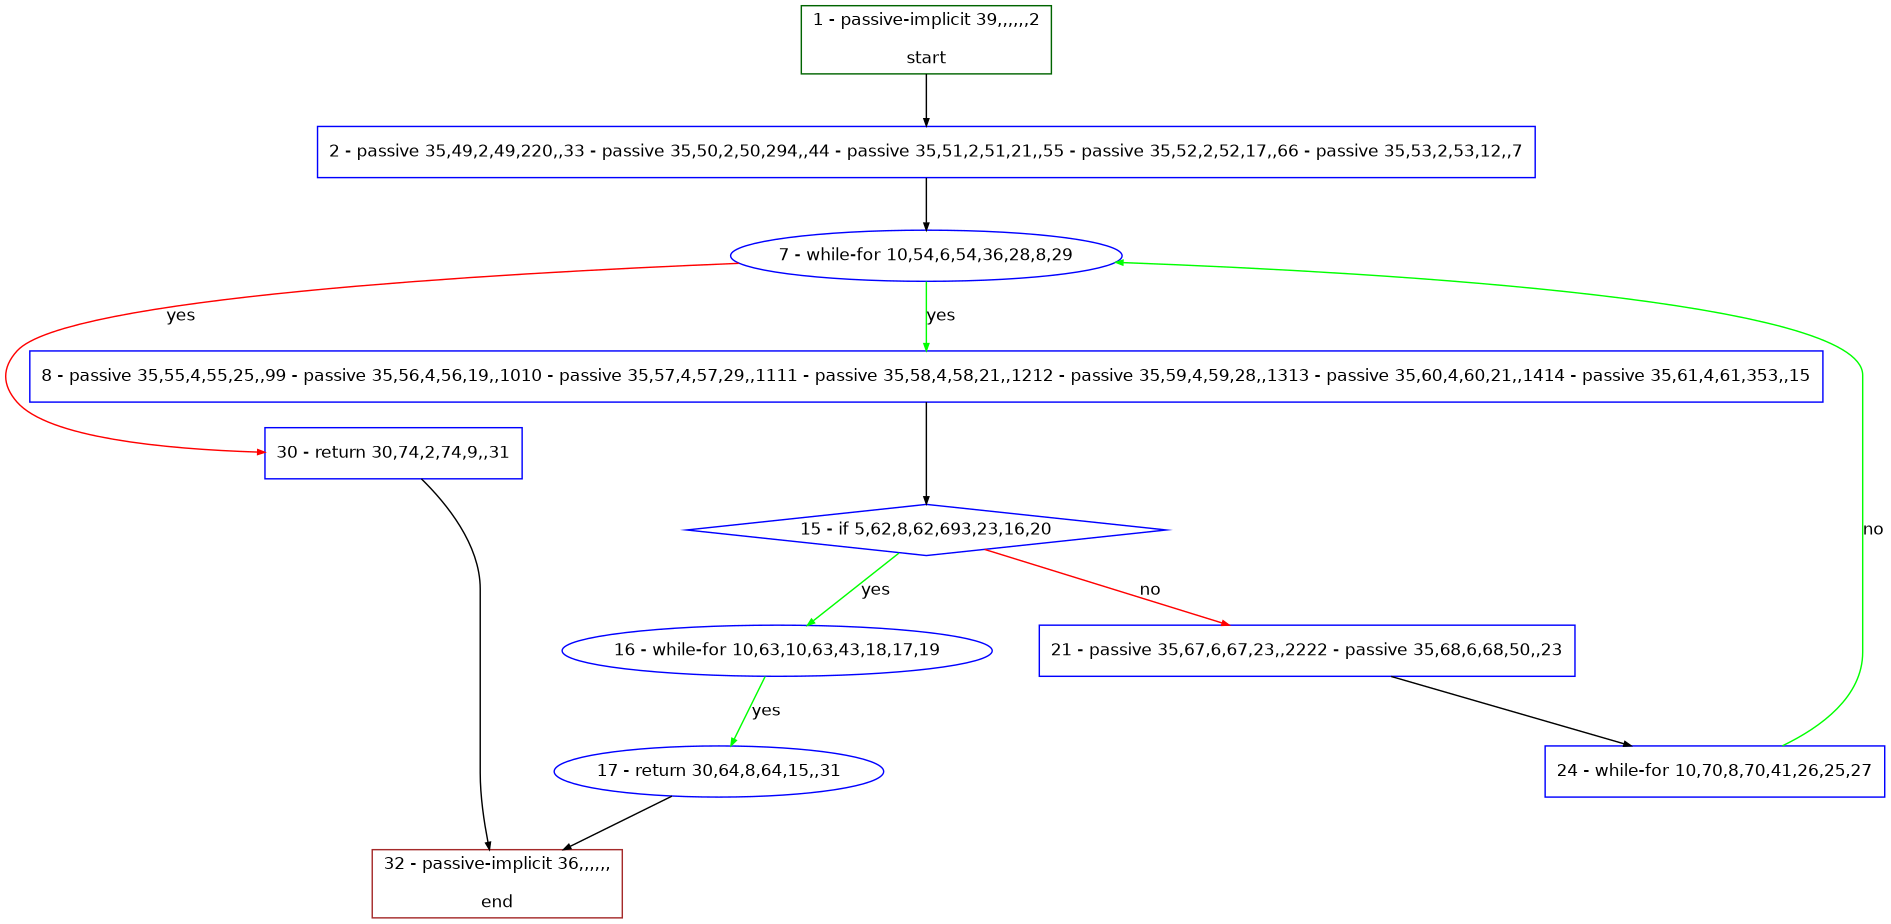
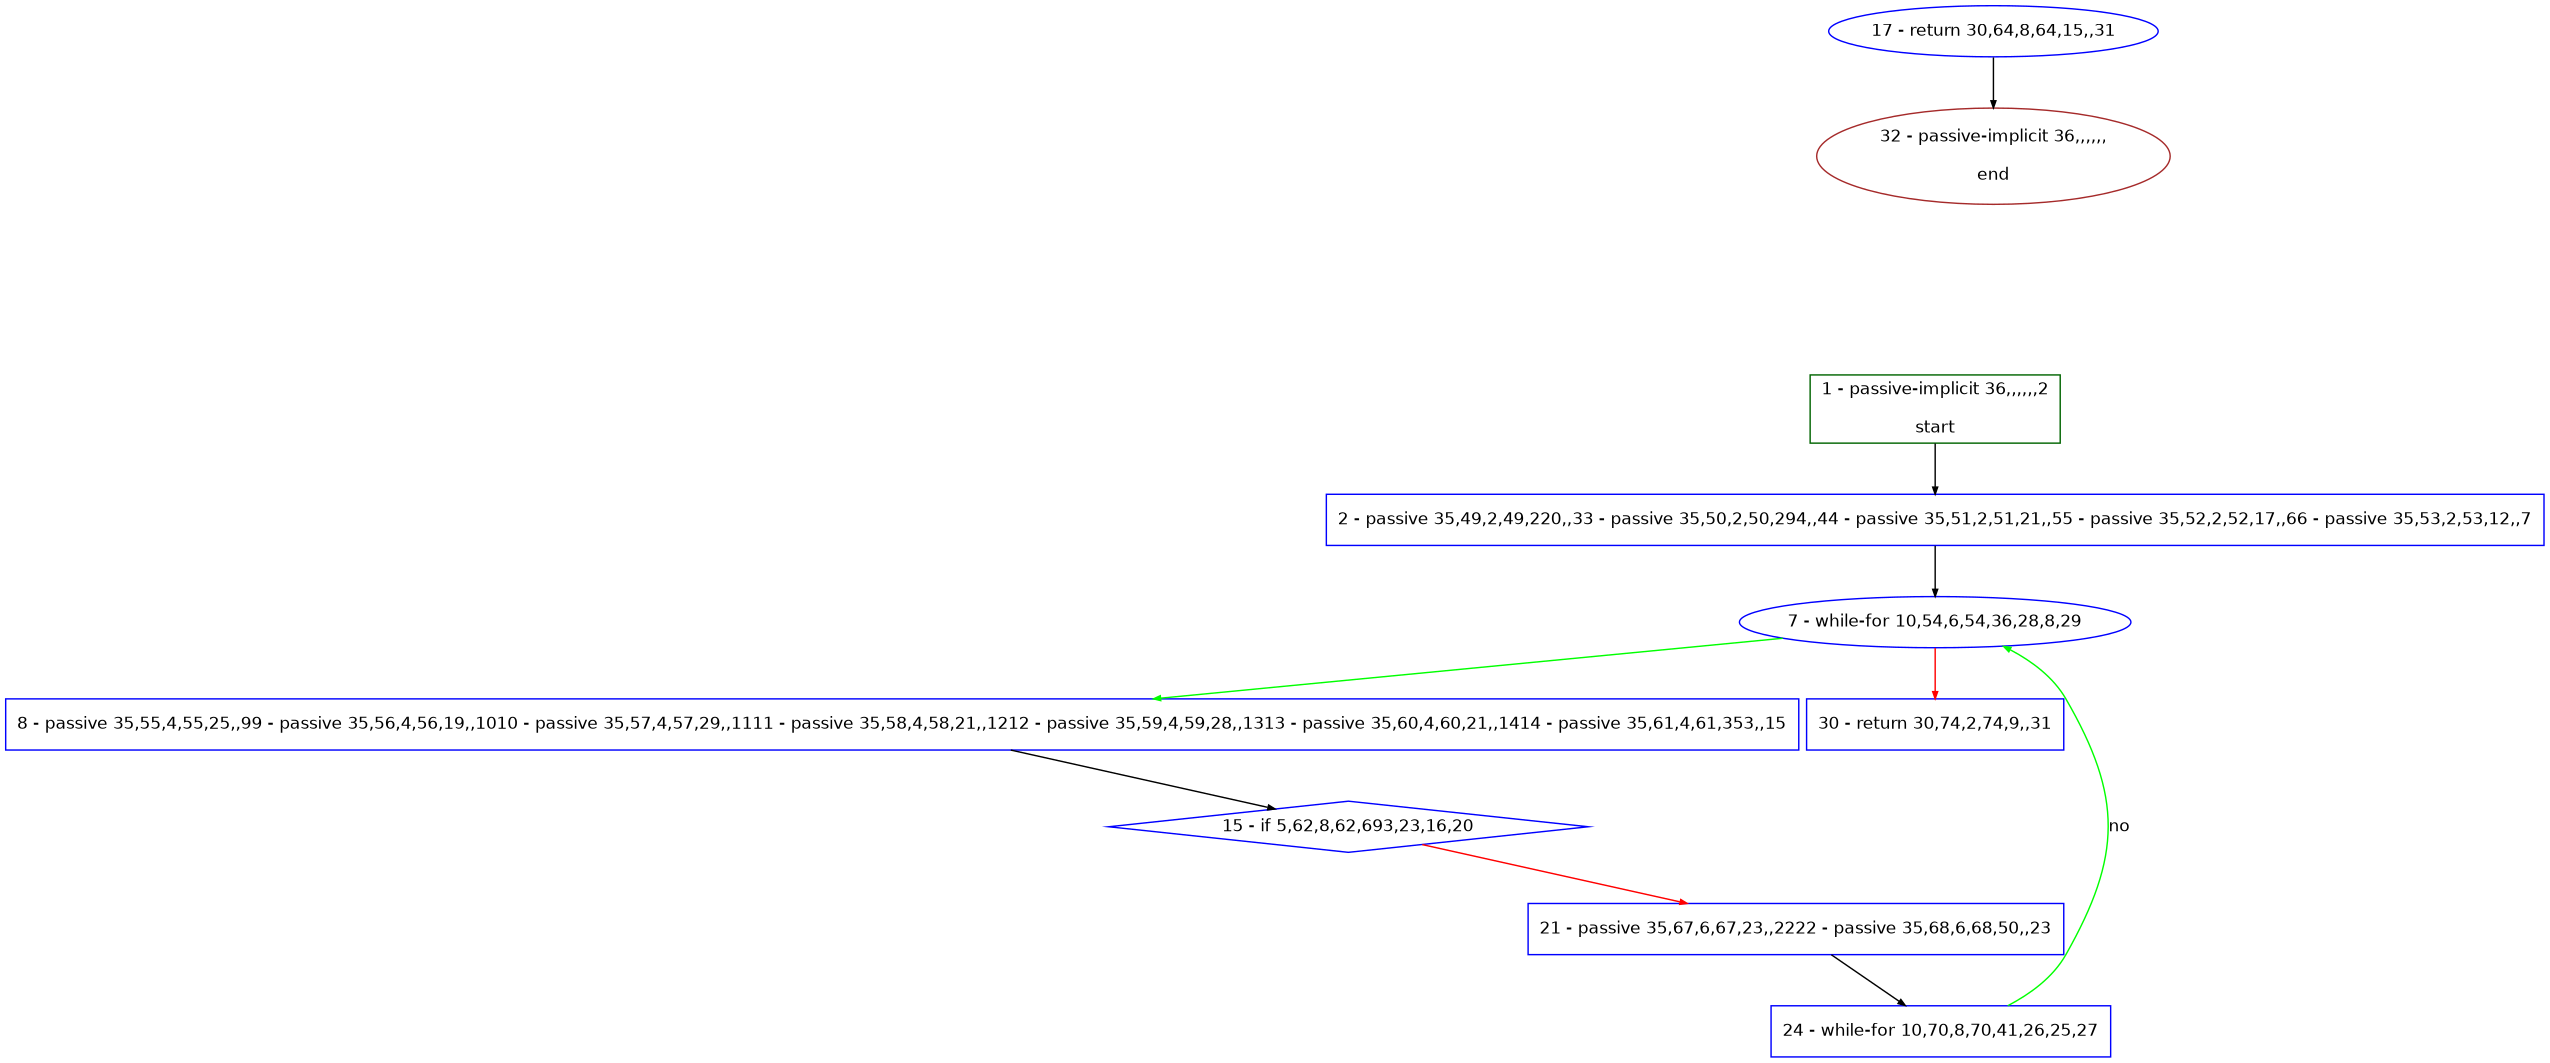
(926, 40) -> (1935, 409)
(181, 316) -> (2225, 1057)
(1151, 590) -> (2225, 1057)
(777, 651) -> none
(480, 652) -> none
(497, 884) -> (1993, 156)
